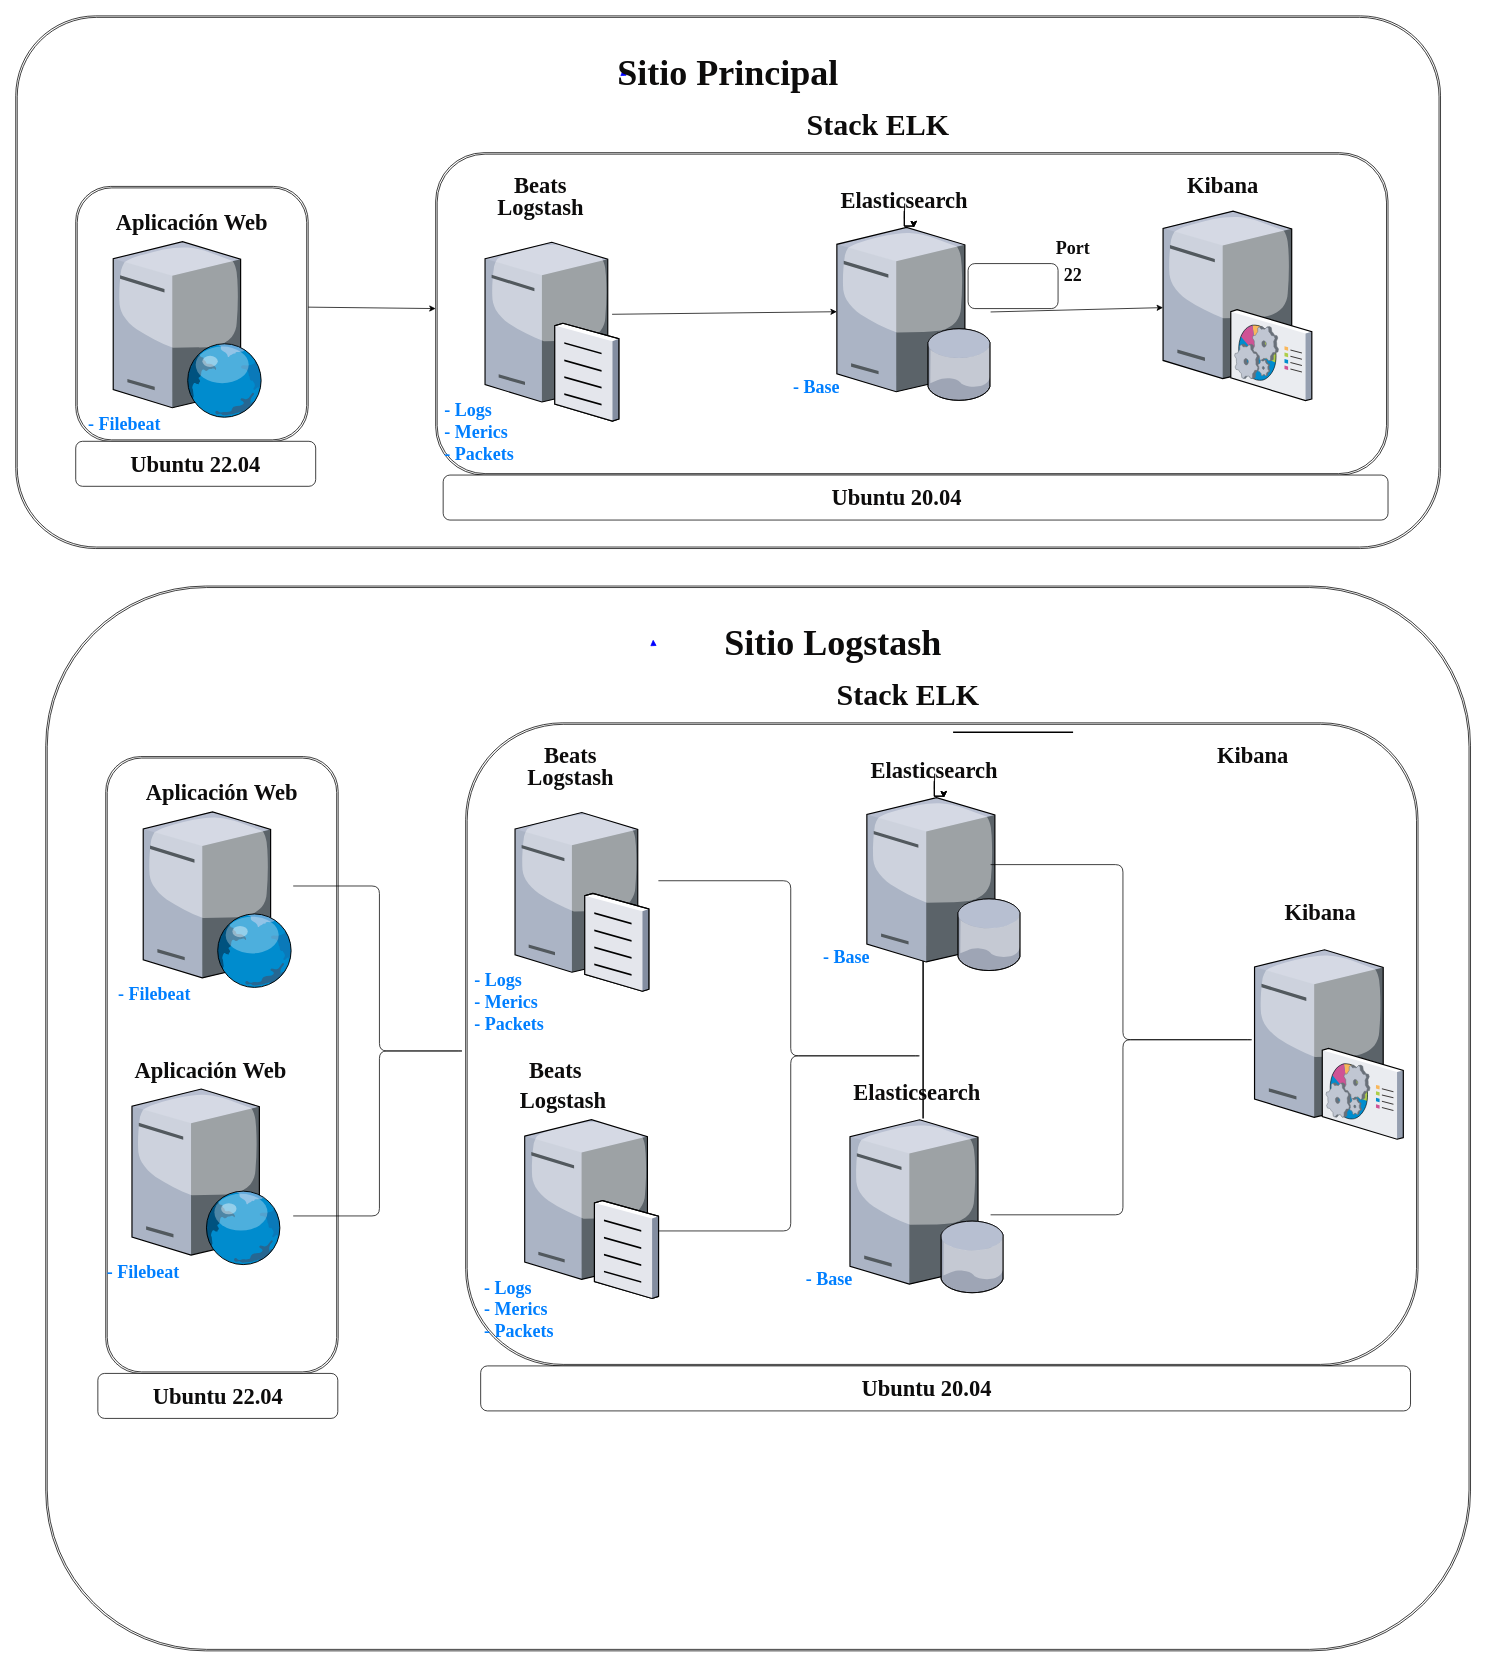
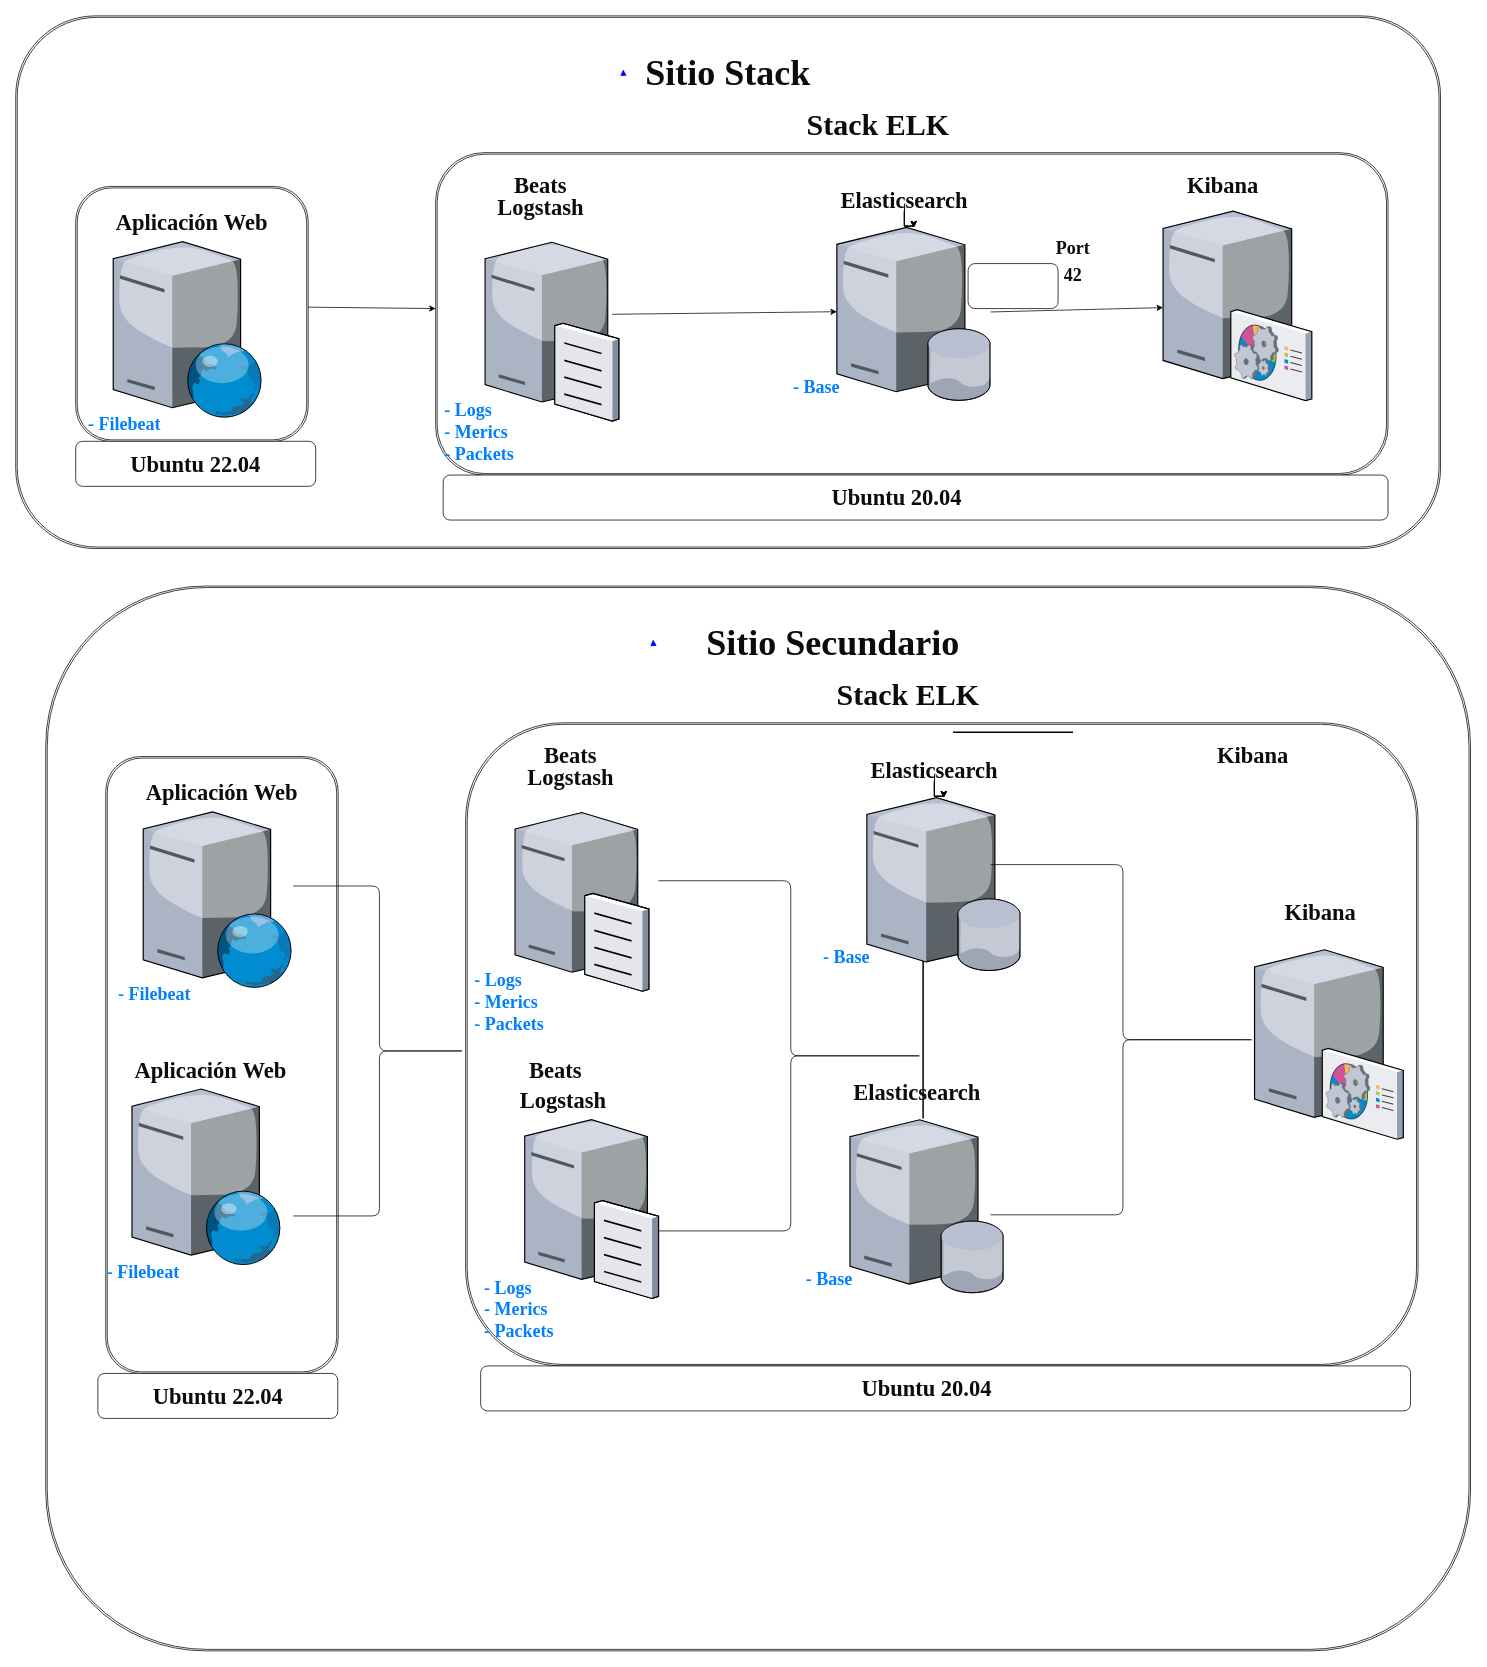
(728, 72) -> (728, 72)
(1073, 260) -> (1073, 260)
(833, 642) -> (833, 642)
